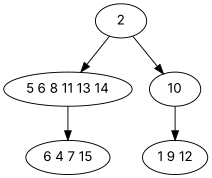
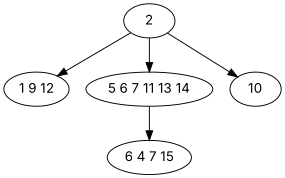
(68, 89) -> (149, 89)
(175, 119) -> (98, 52)
